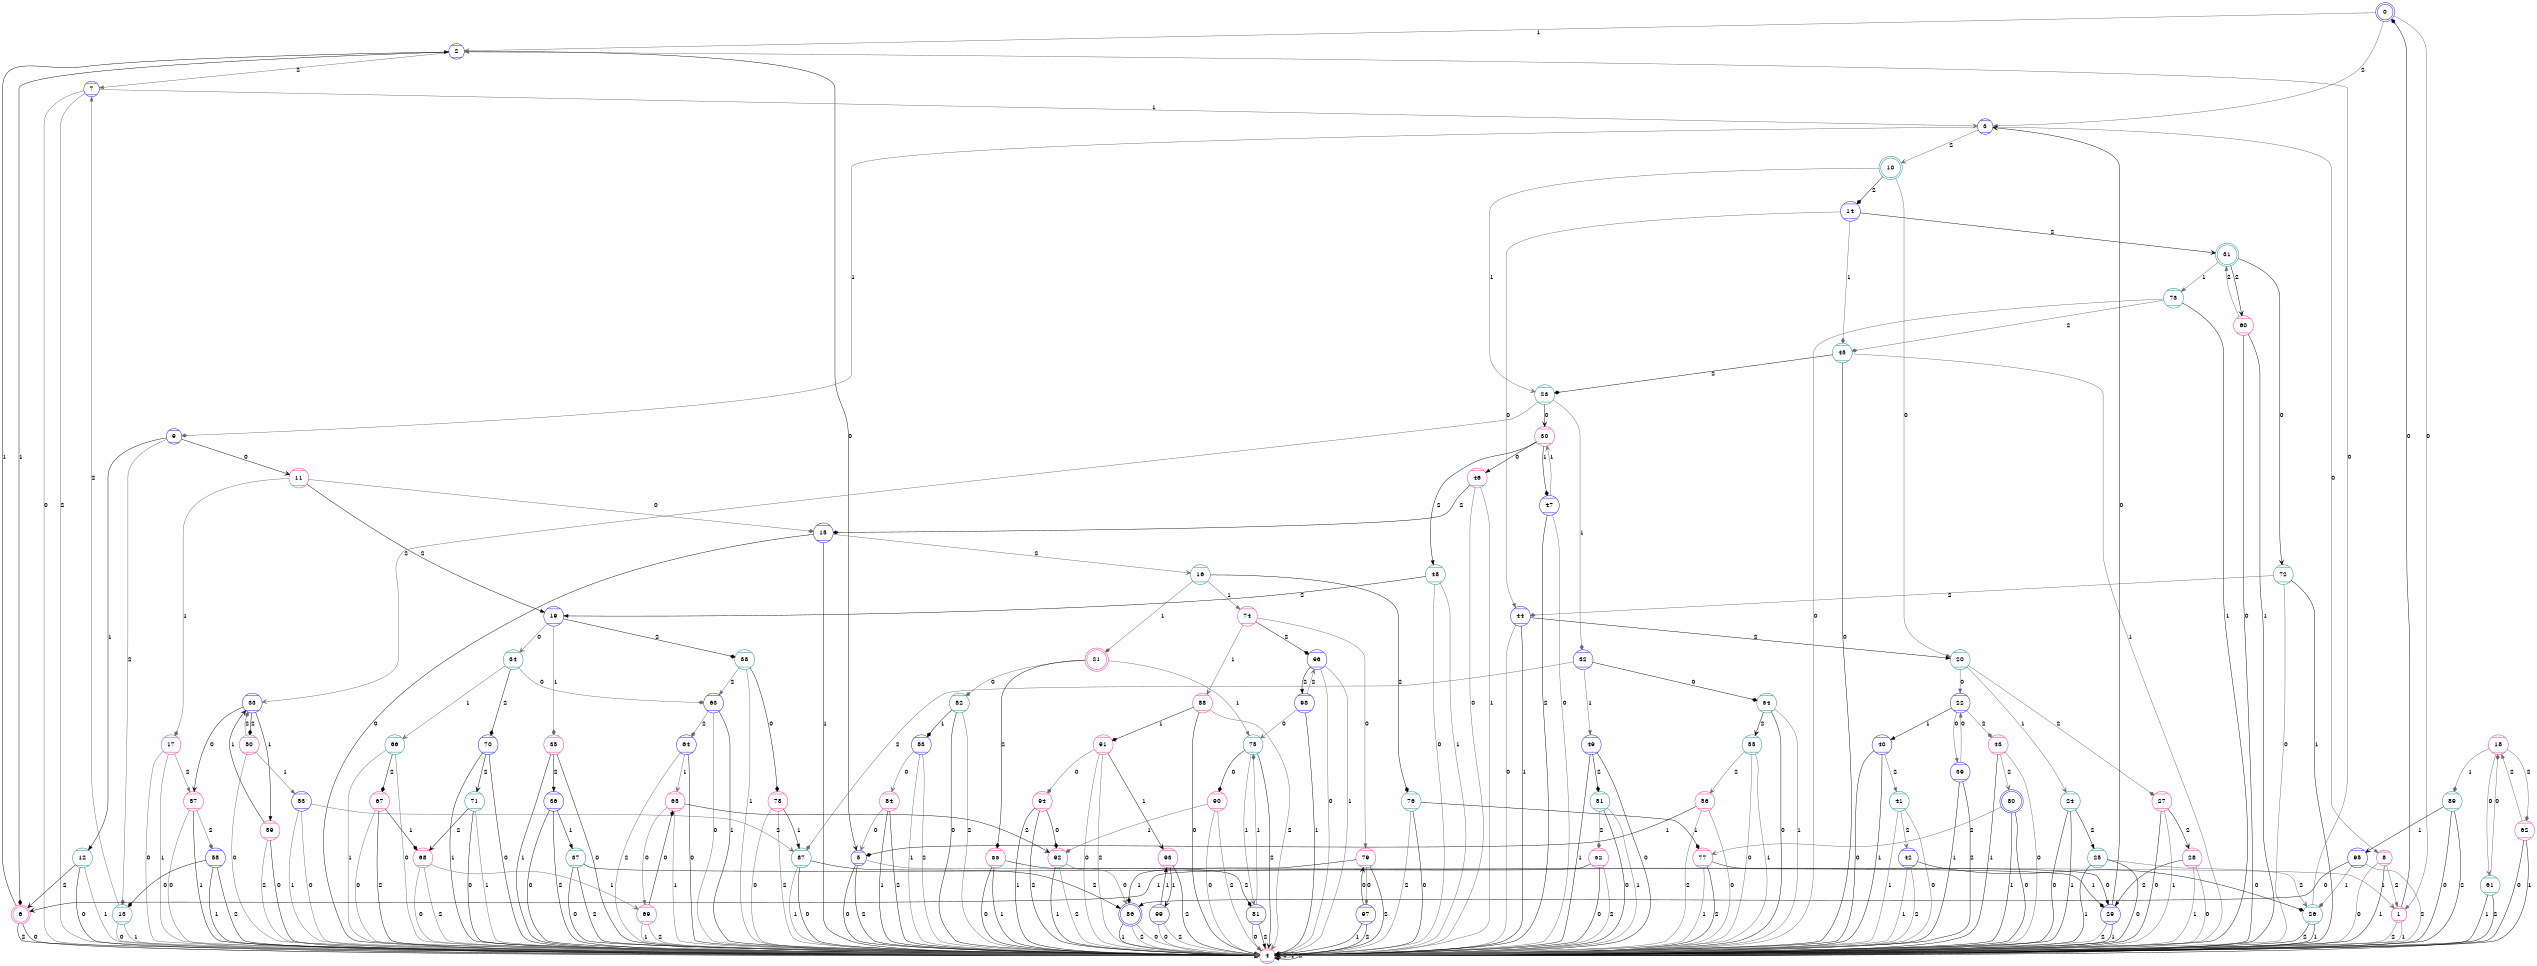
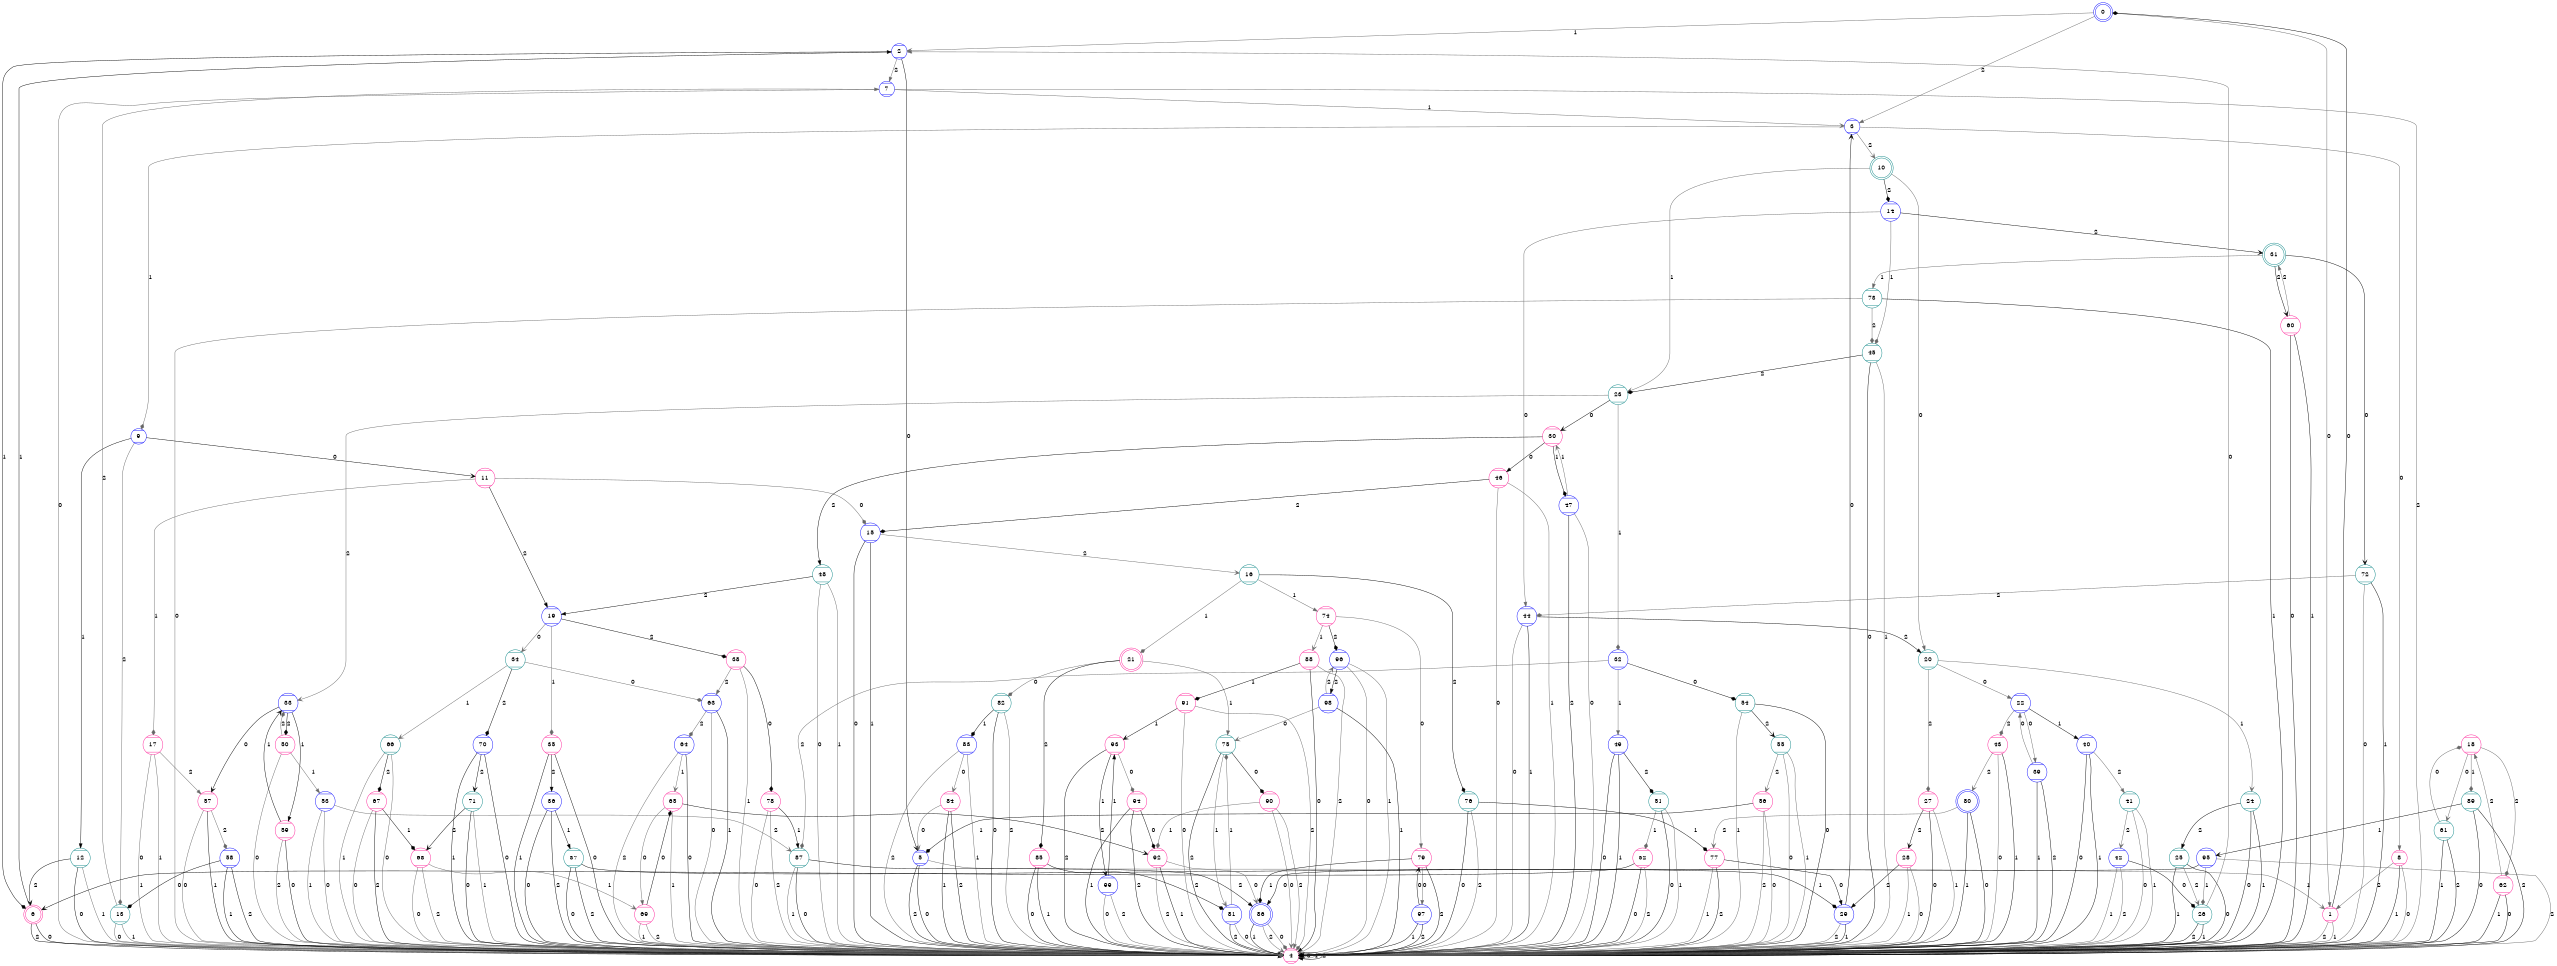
(745, 660) -> (736, 660)
(1070, 766) -> (1125, 771)
(1602, 830) -> (1655, 830)
